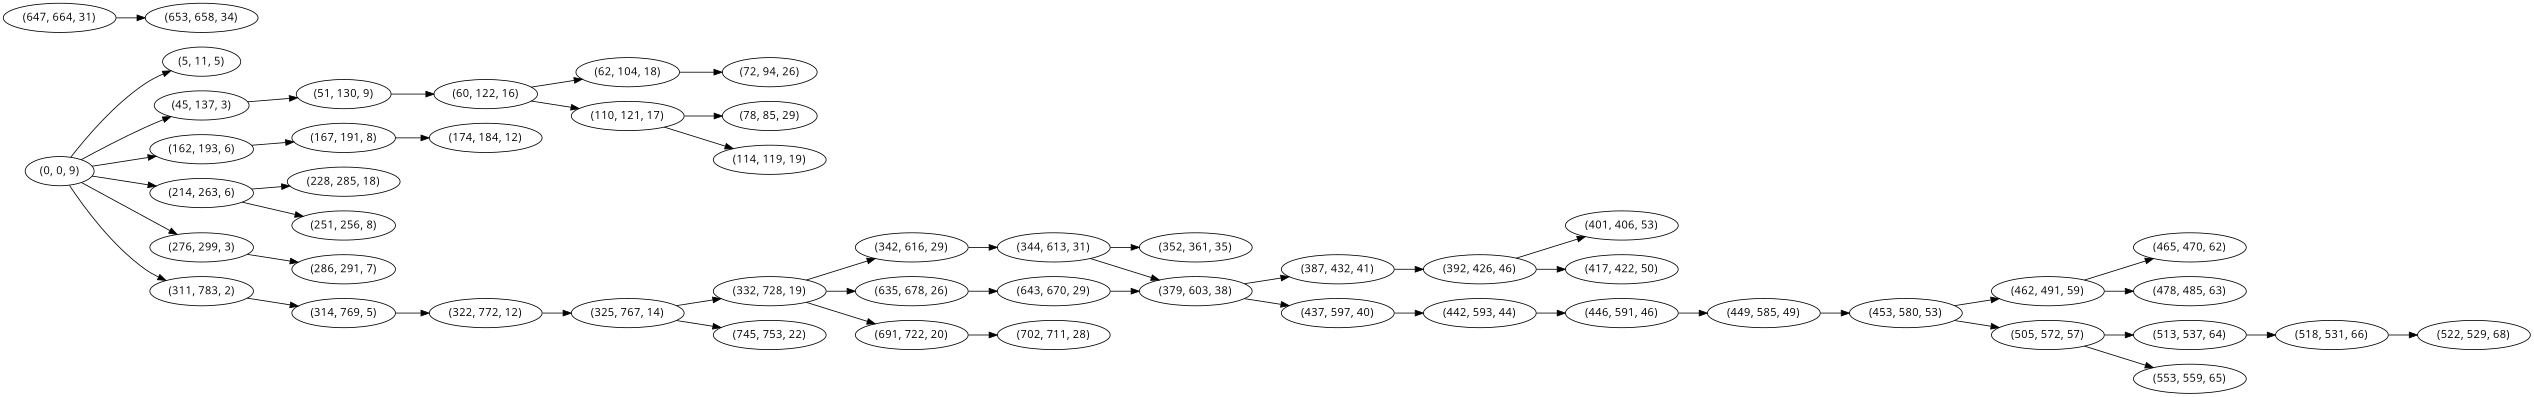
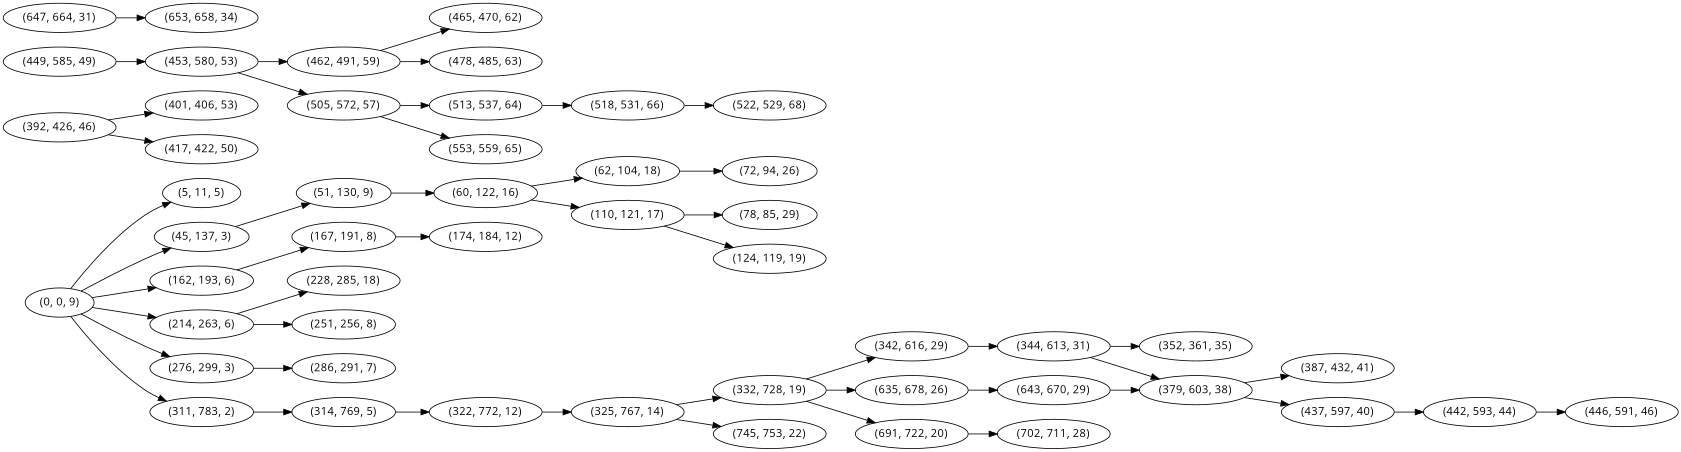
(770, 160) -> (770, 259)
(1405, 269) -> none
(1689, 313) -> none
